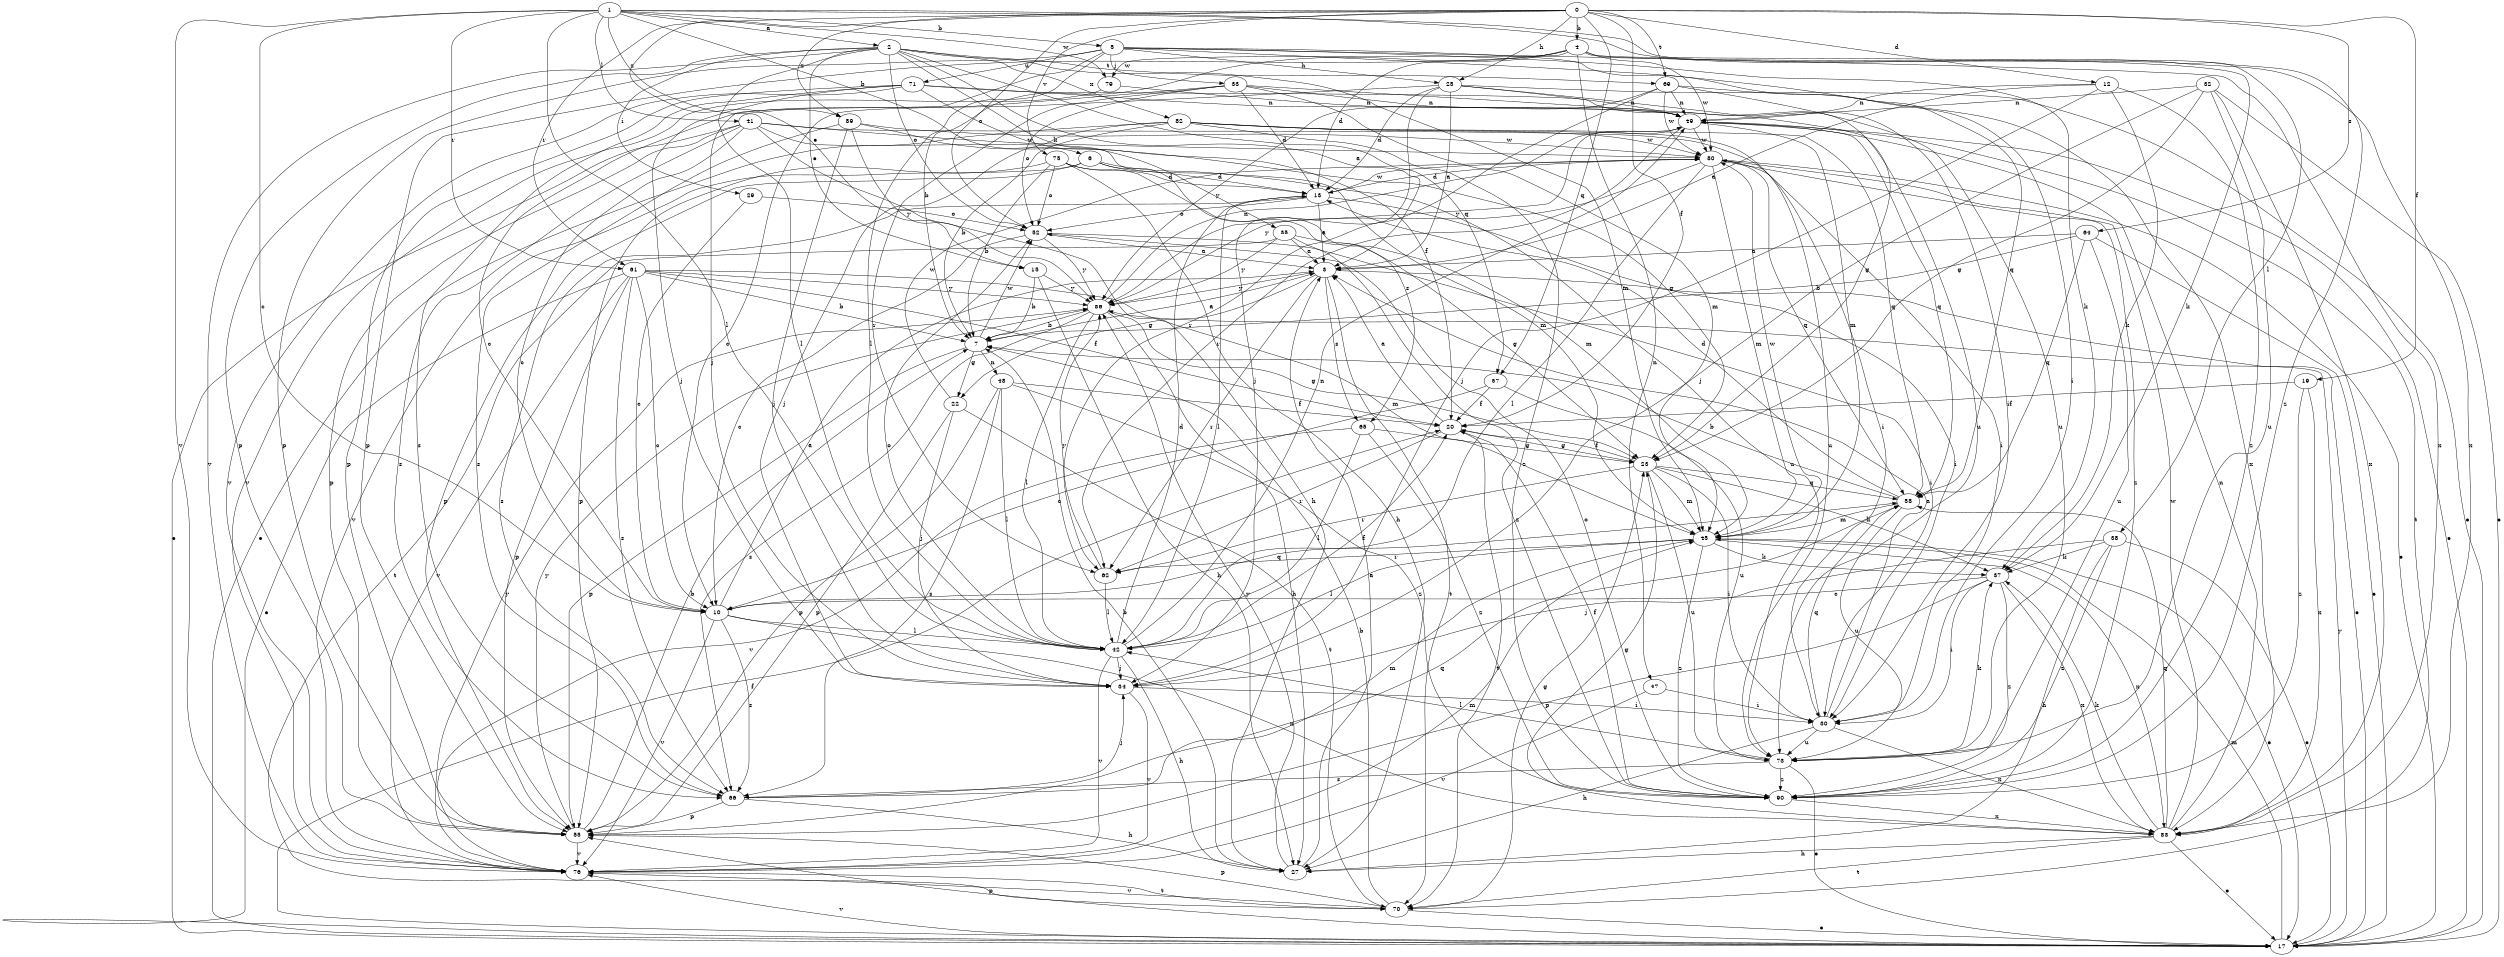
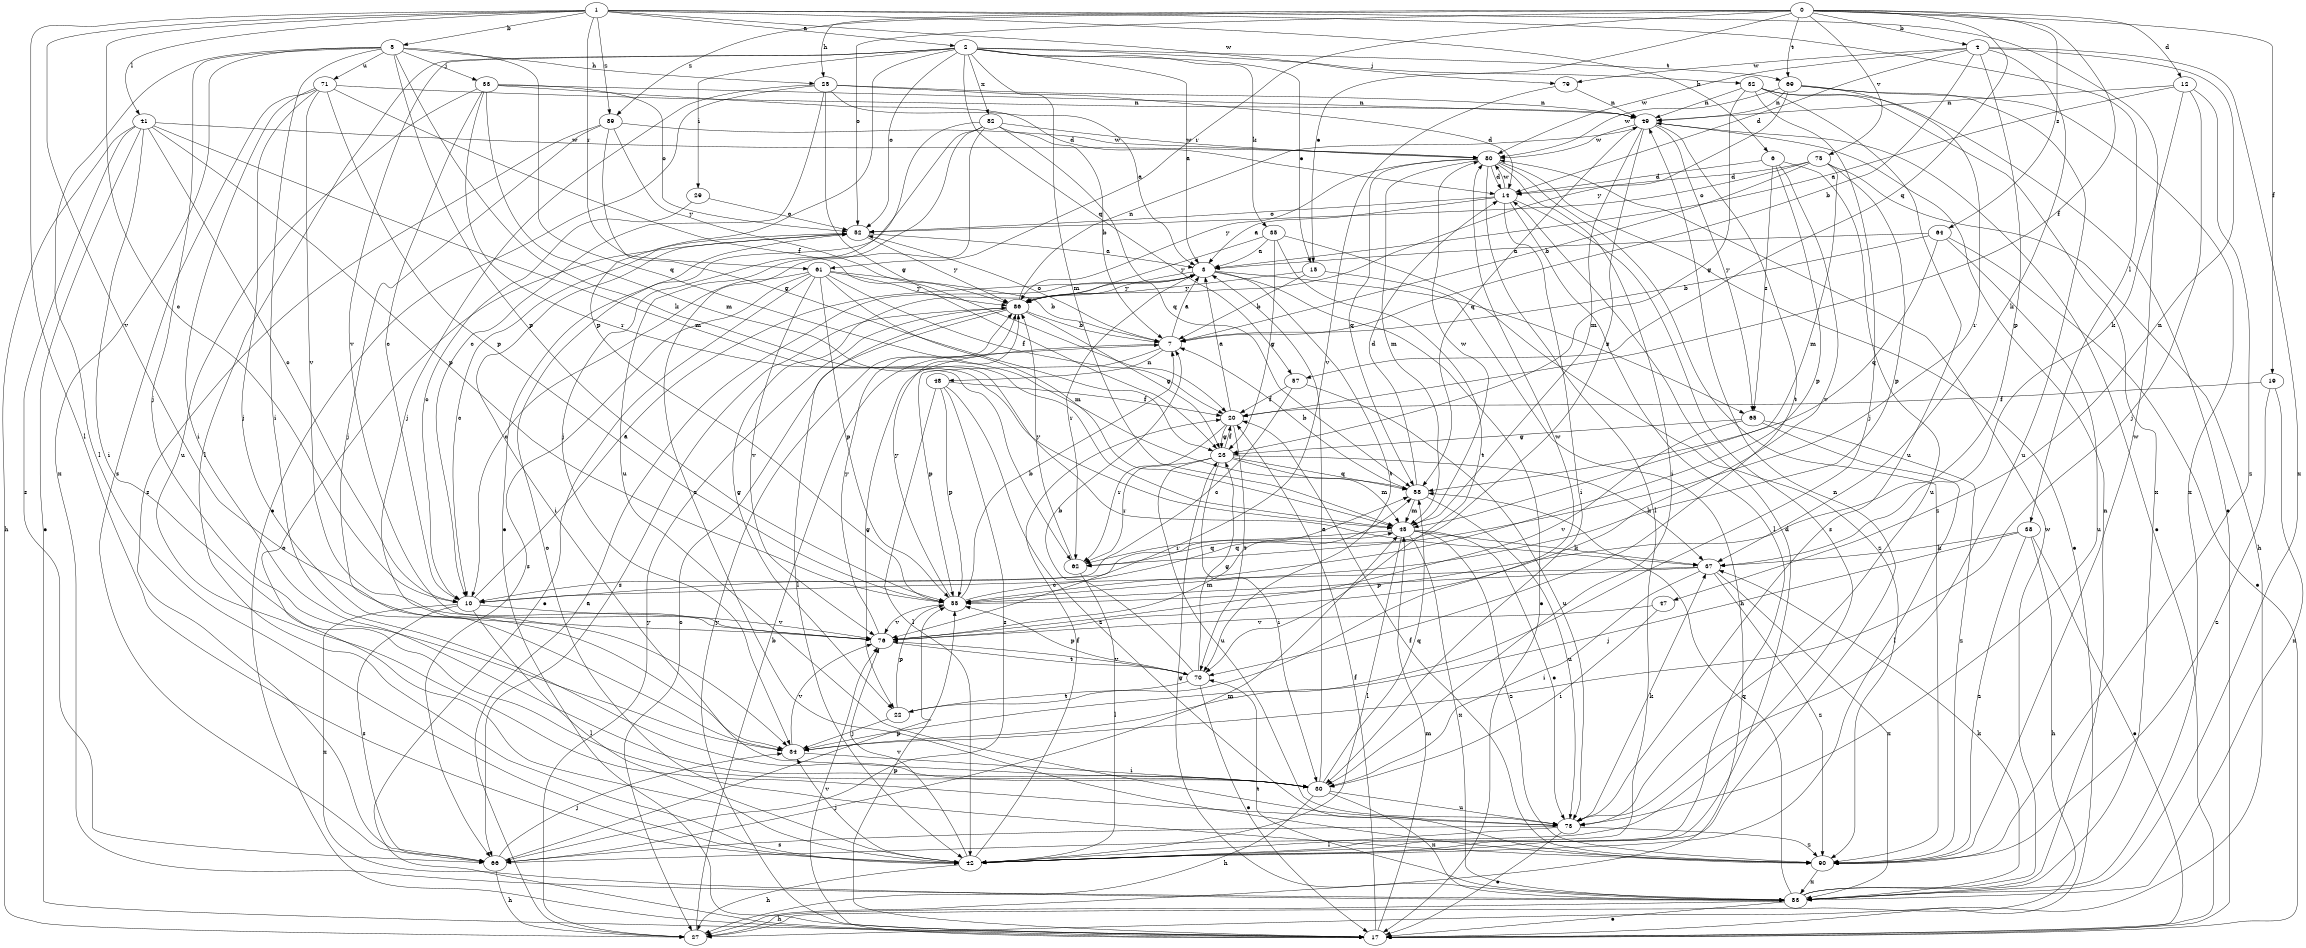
none -> (1394, 70)
(1318, 196) -> (1506, 196)
(1454, 211) -> (1720, 259)
(1010, 288) -> (1039, 288)
(2285, 404) -> (2136, 437)
(1264, 571) -> (1050, 695)
(2126, 589) -> (1536, 640)
(1294, 594) -> (681, 622)
